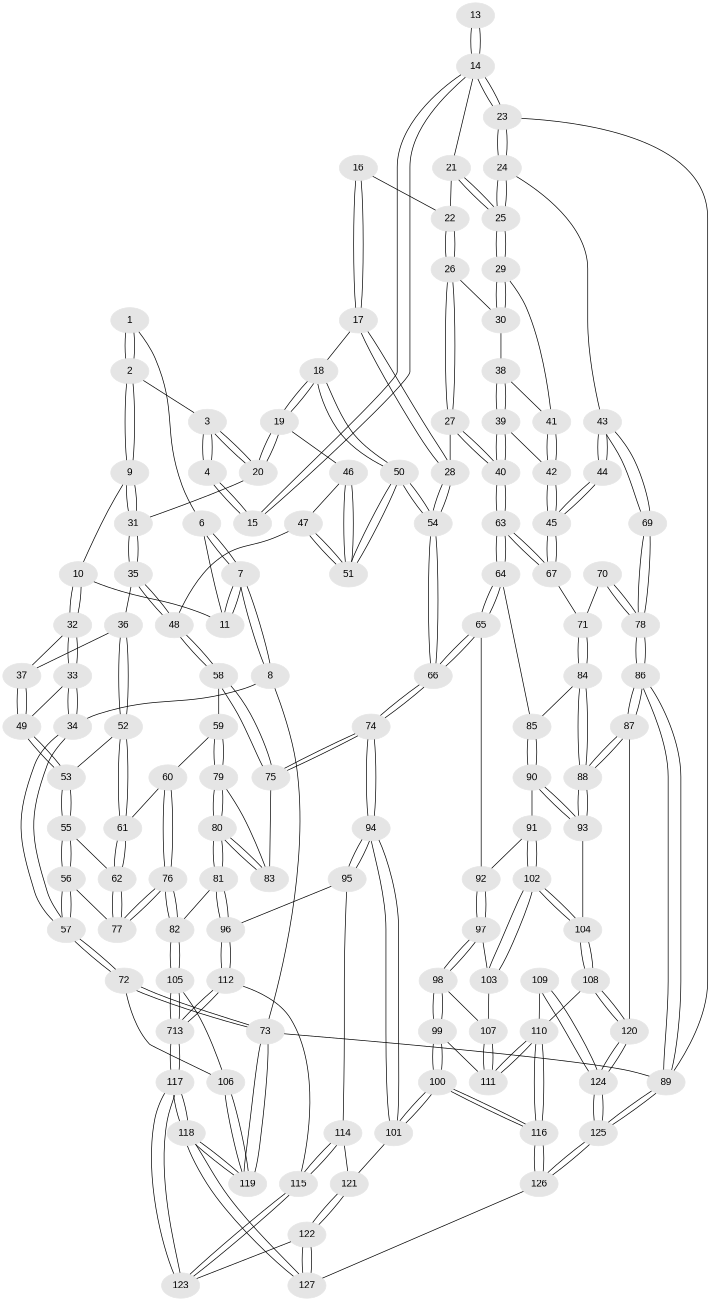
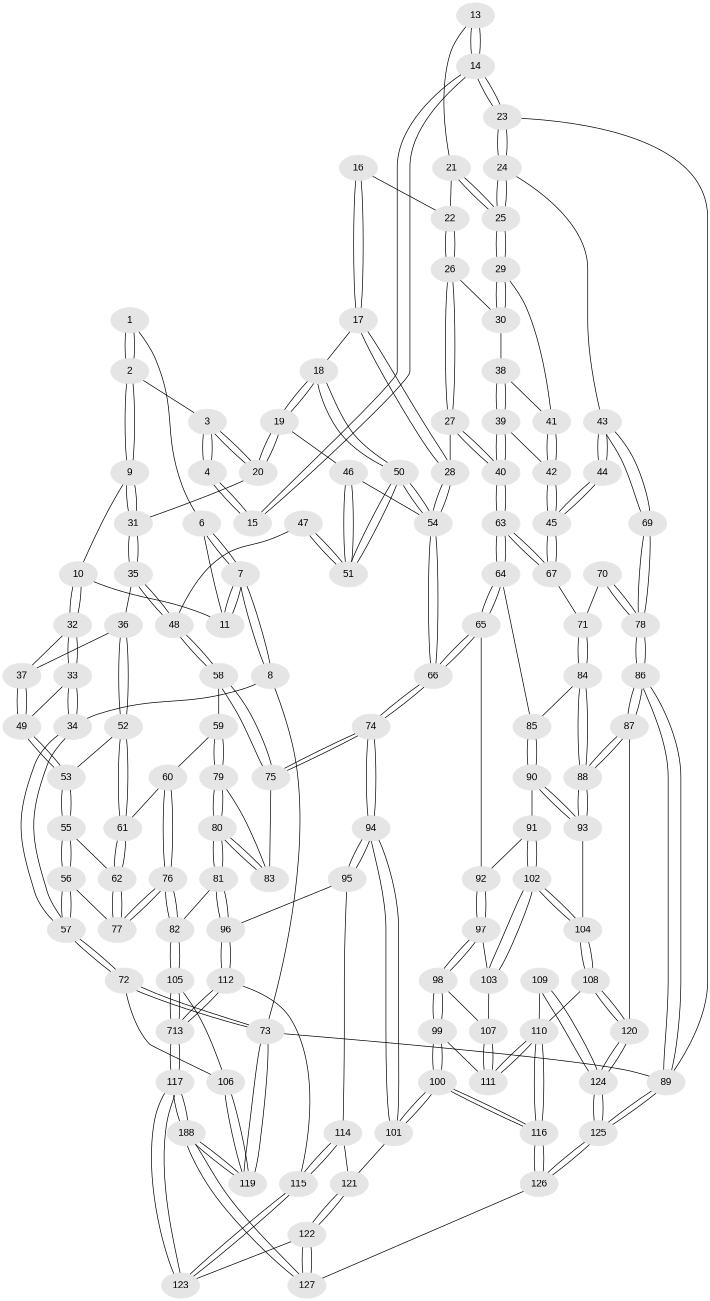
(464, 117) -> (445, 79)
(326, 498) -> (395, 501)
(186, 1133) -> (186, 1133)
